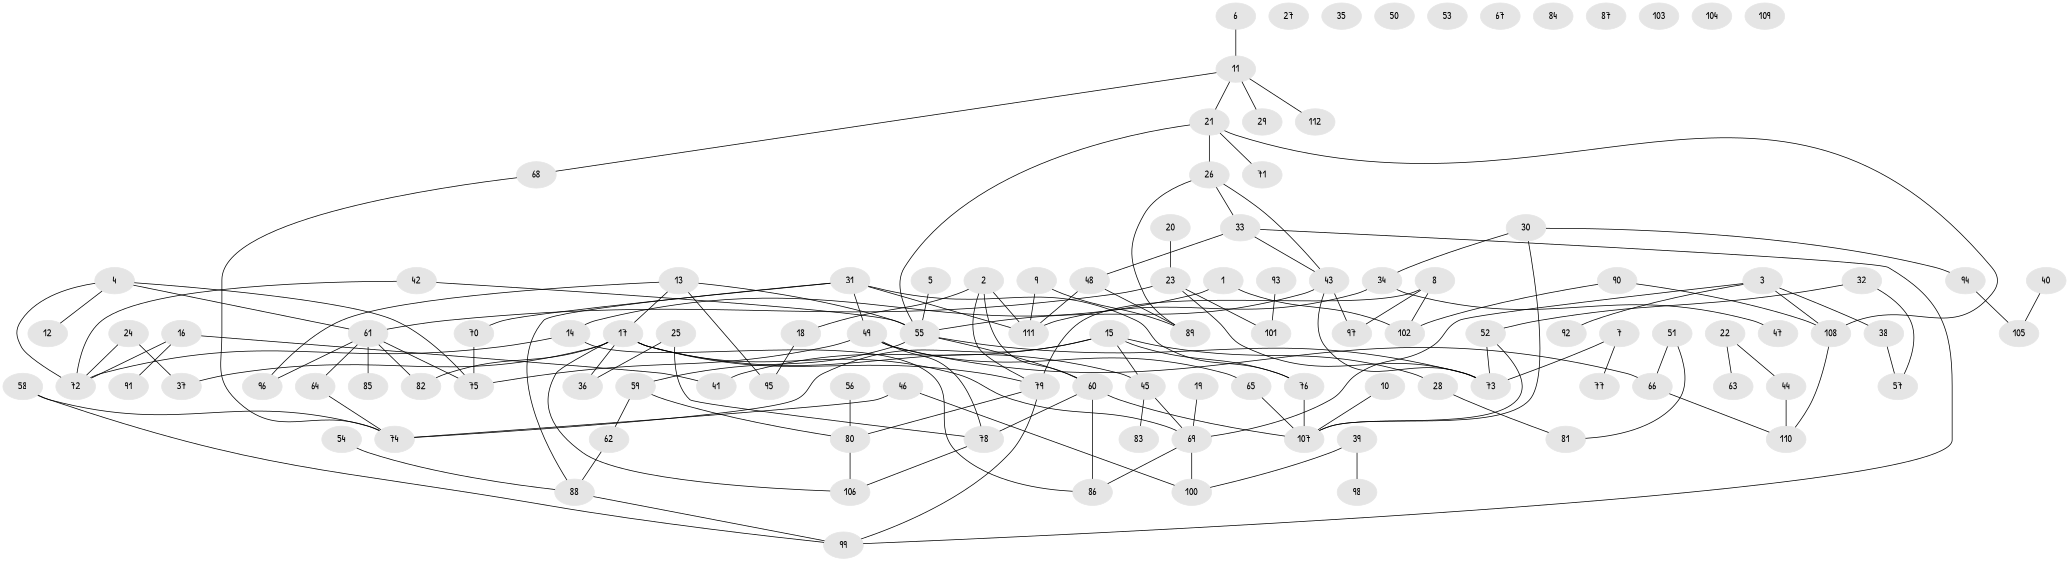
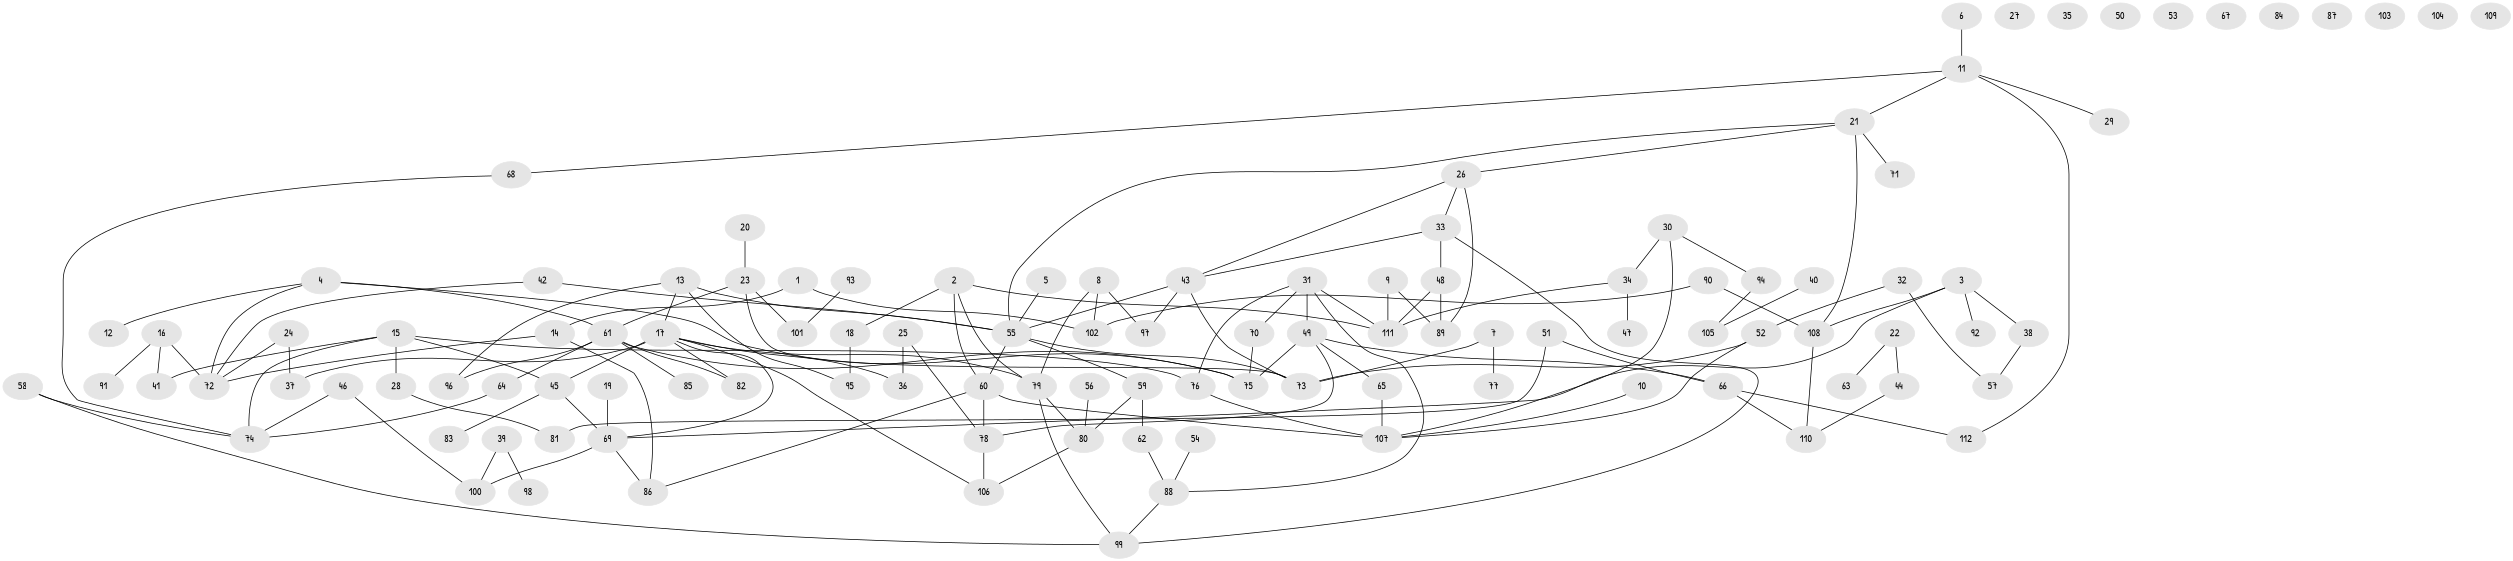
none -> (1839, 412)
